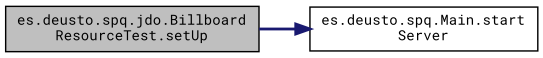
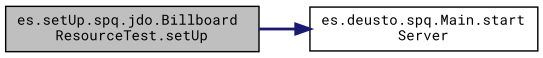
(132, 29) -> (132, 29)
